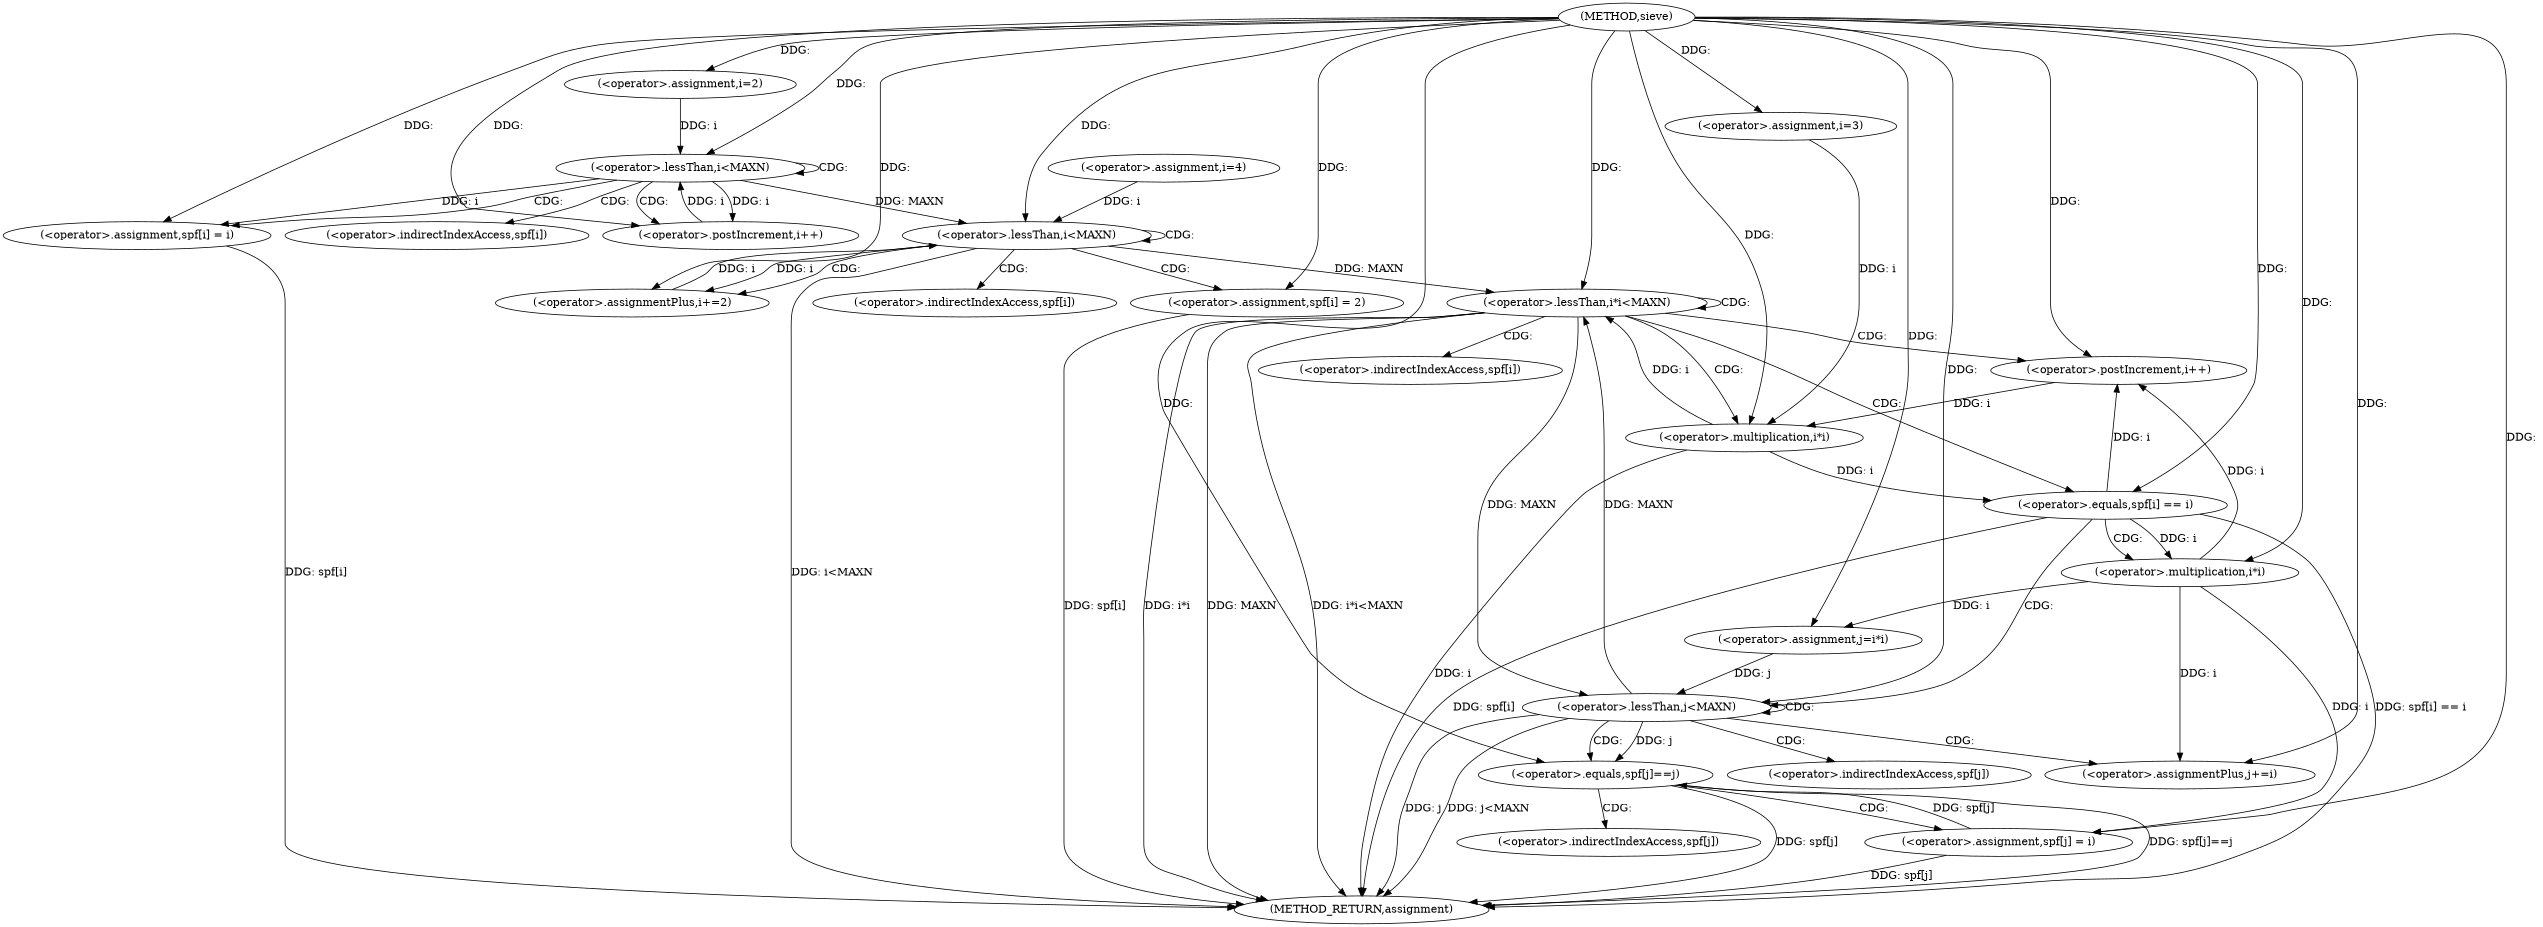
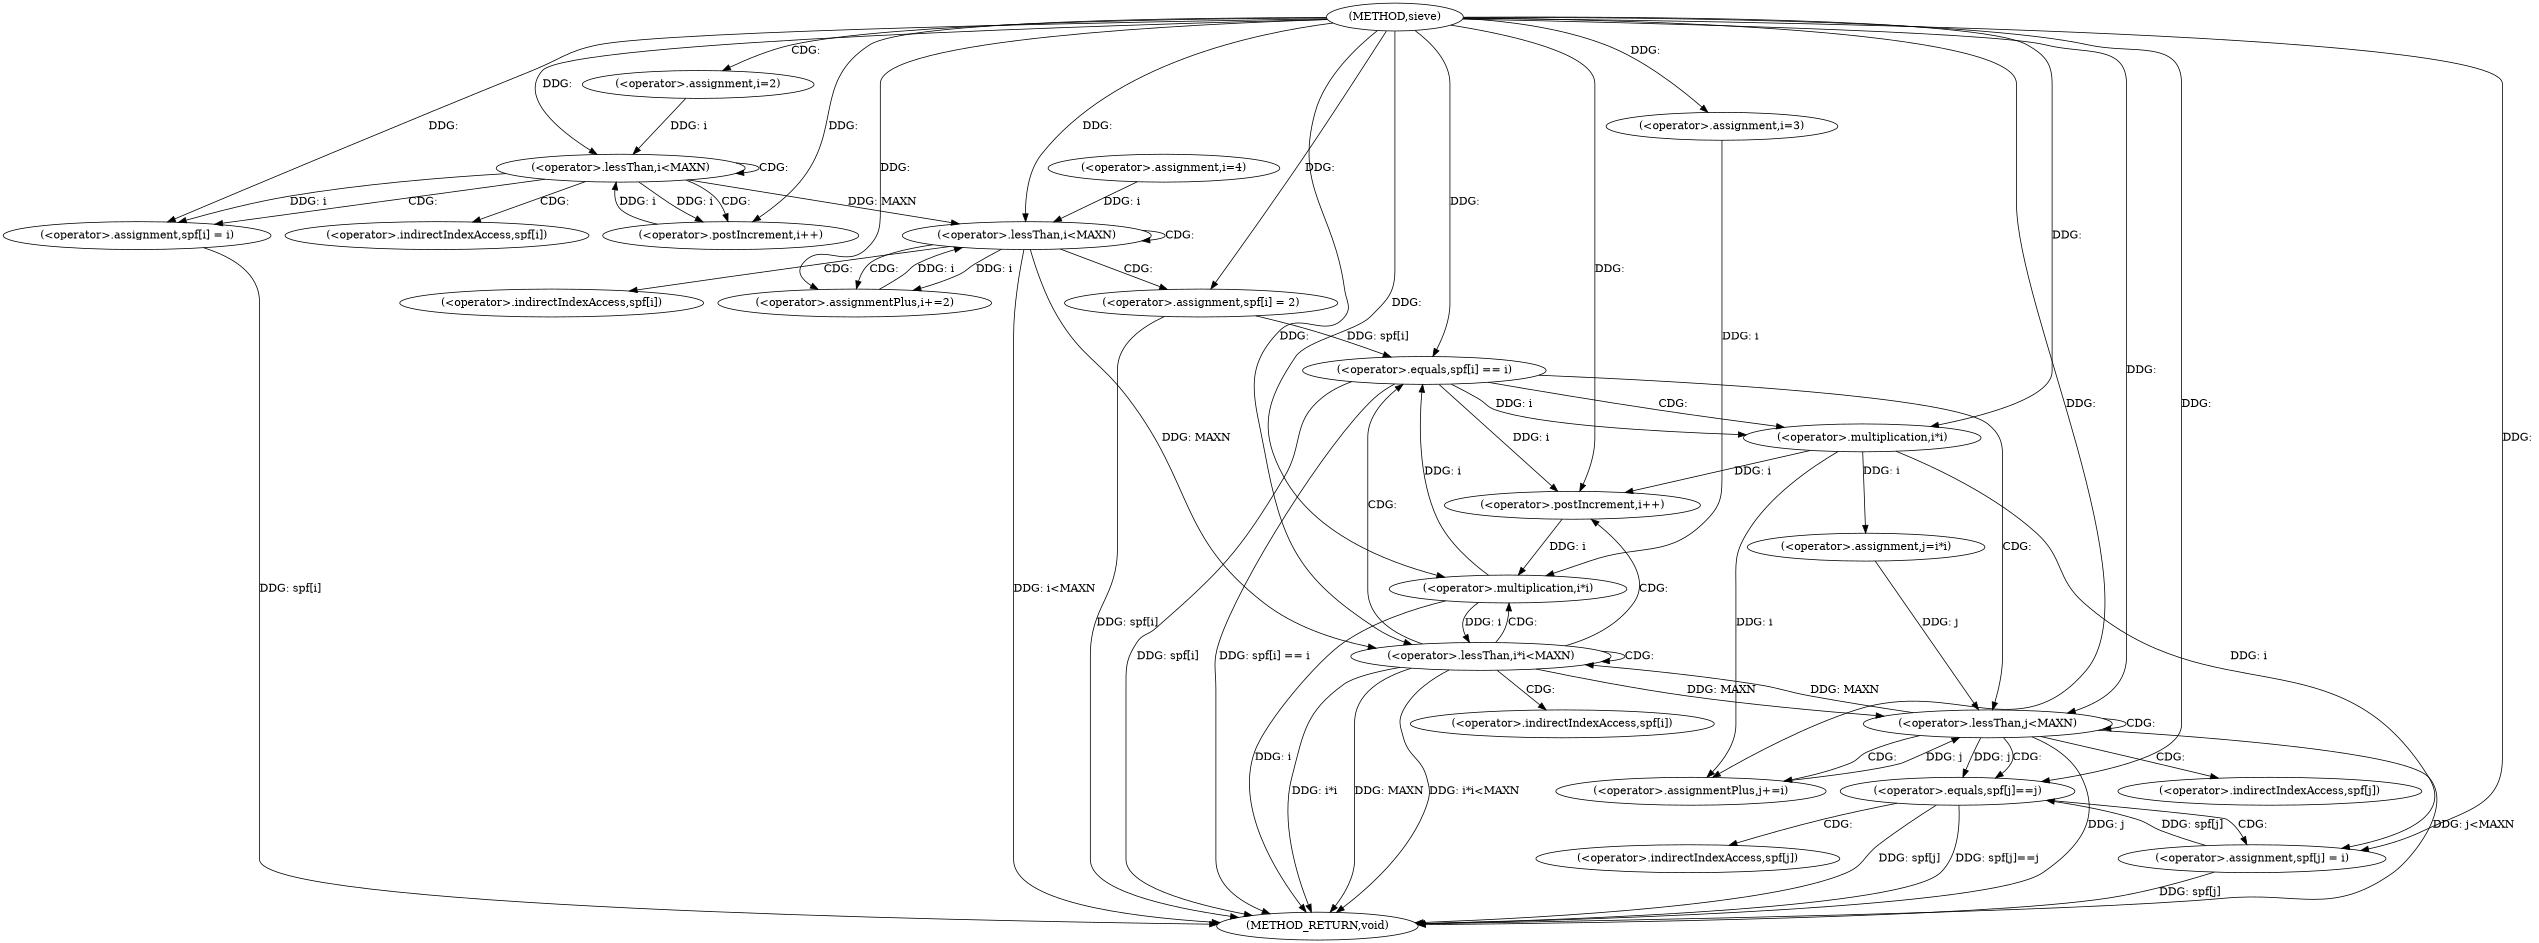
(797, 51) -> (808, 51)
(1908, 244) -> none
none -> (1320, 333)
none -> (1871, 770)
(1362, 910) -> (1317, 926)
